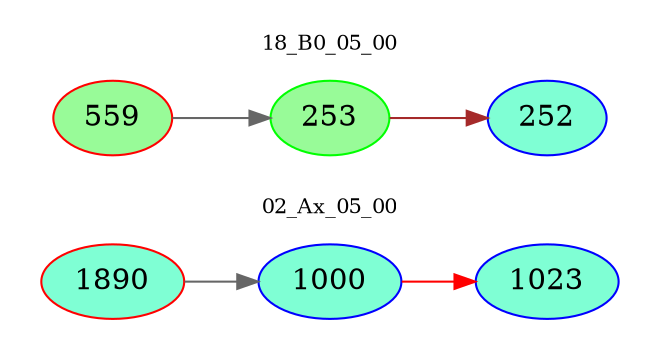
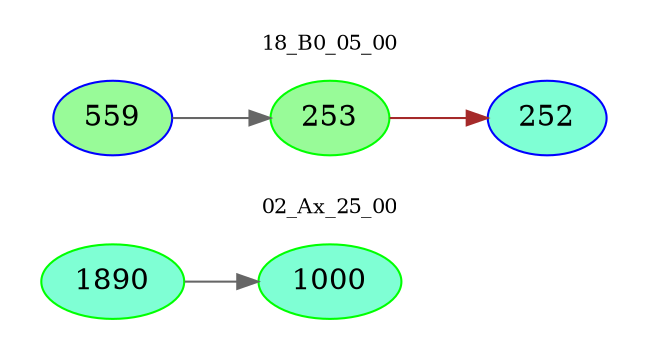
(113, 118) -> (113, 118)
(330, 208) -> (330, 208)
(113, 282) -> (113, 282)
(330, 282) -> (330, 282)
(547, 282) -> none
